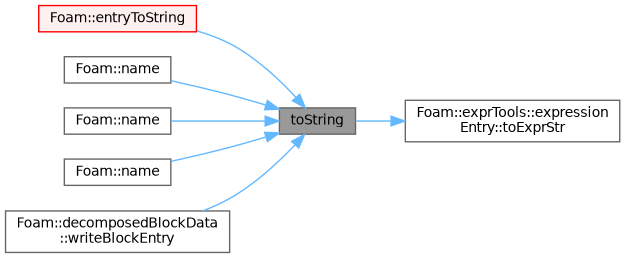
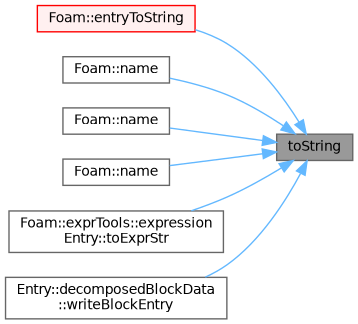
(373, 121) -> (238, 192)
(118, 232) -> (116, 298)
